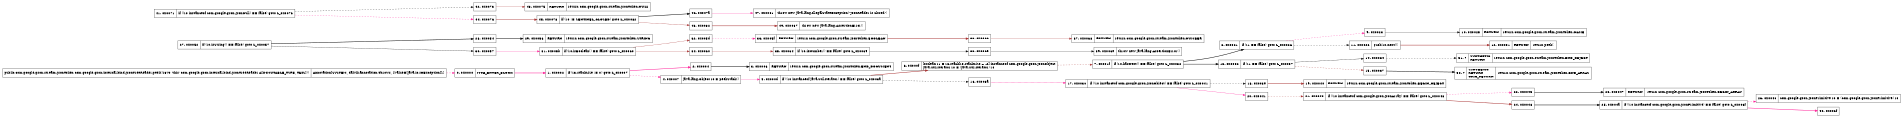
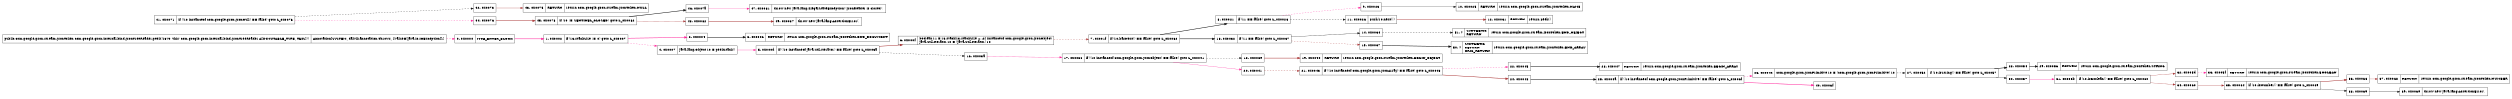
(927, 39) -> (2333, 81)
none -> (1900, 73)
